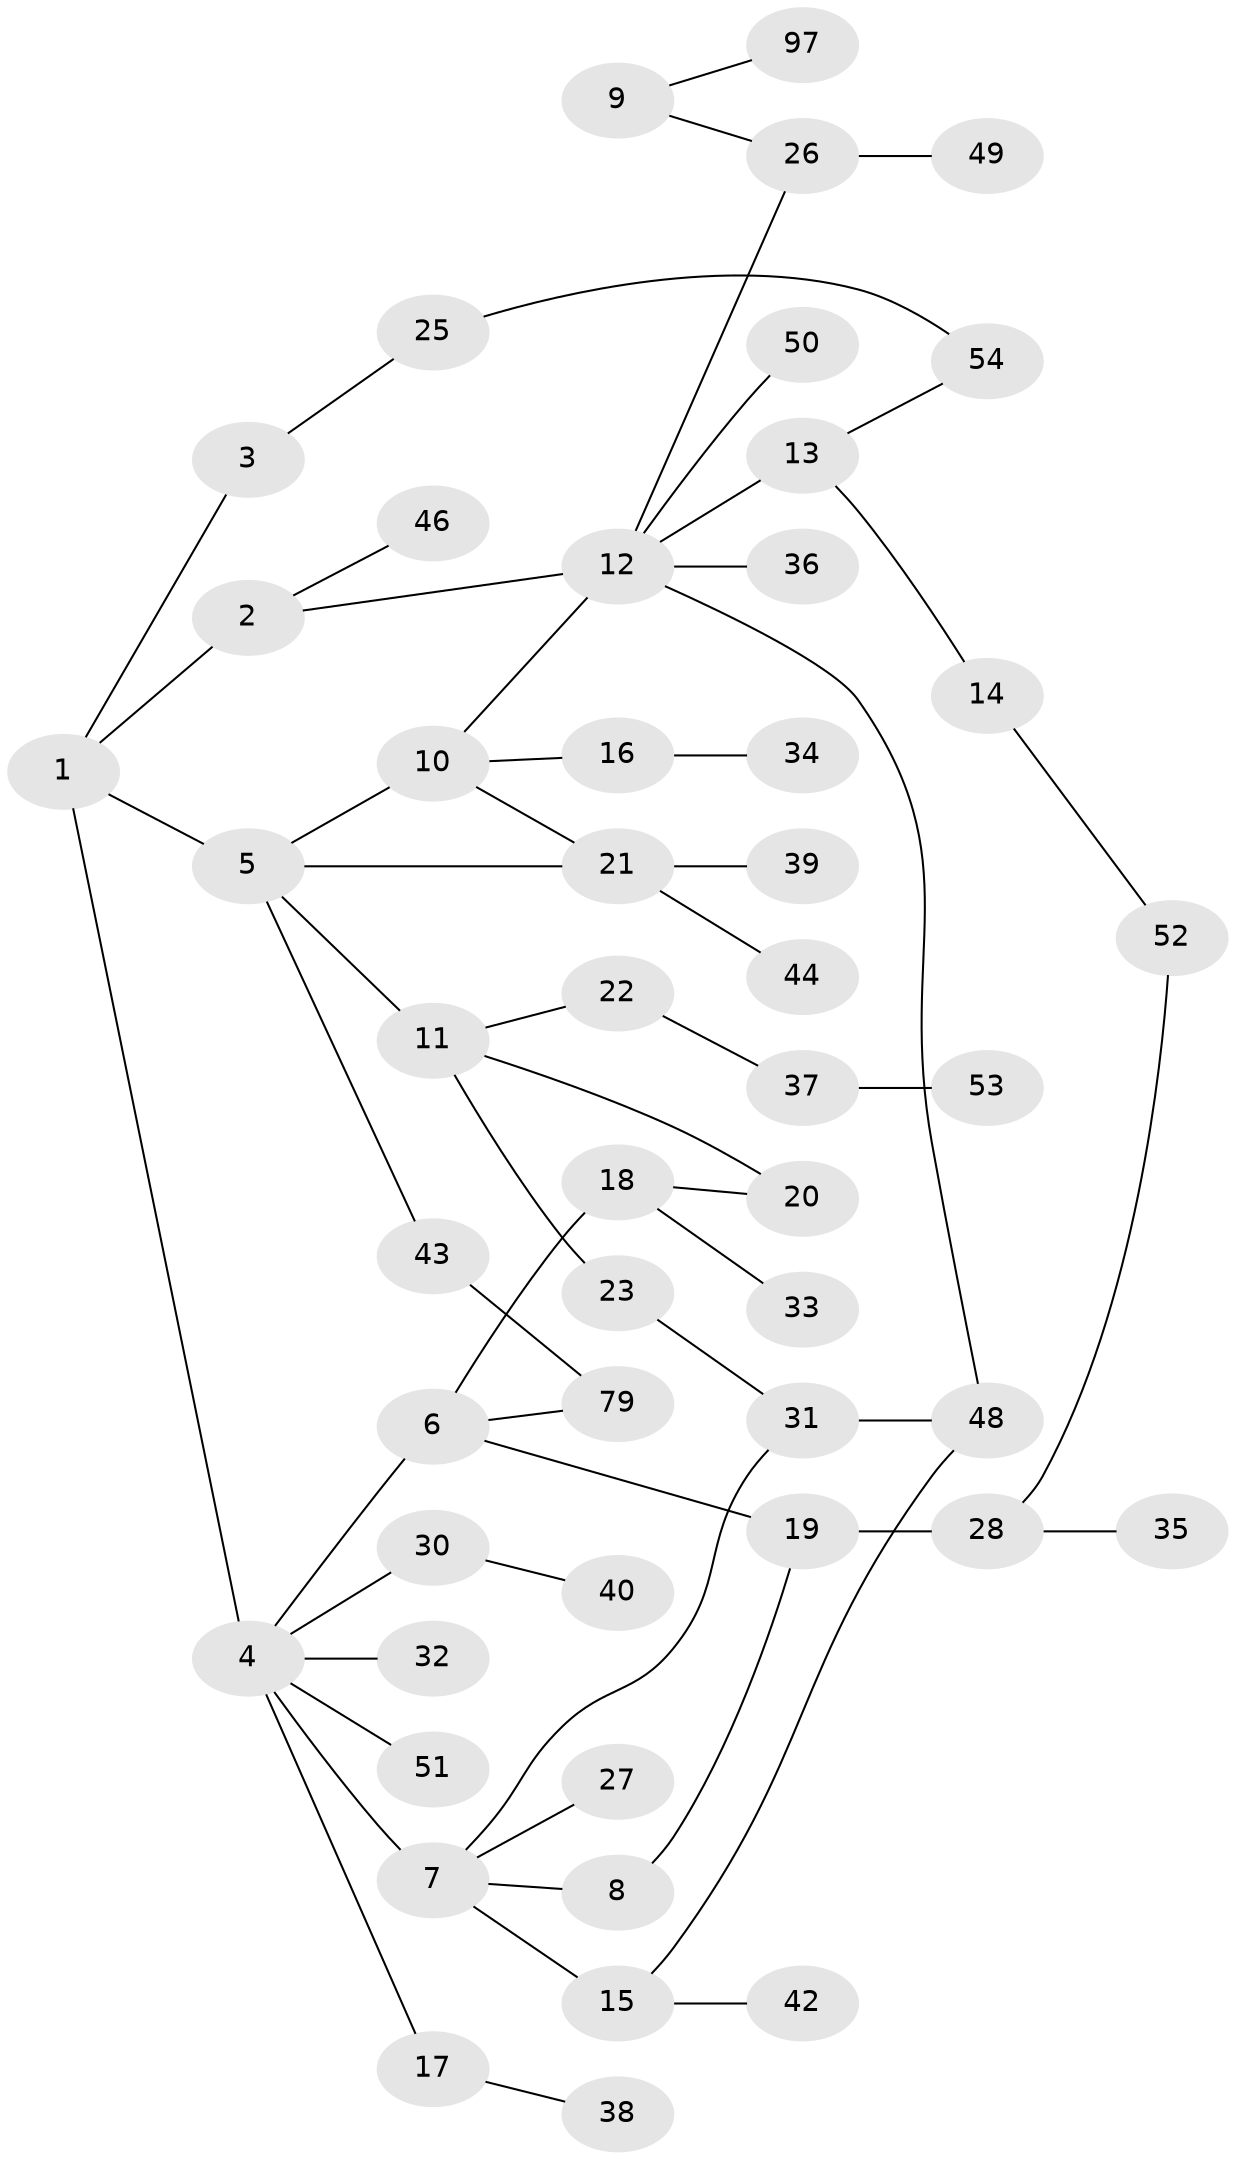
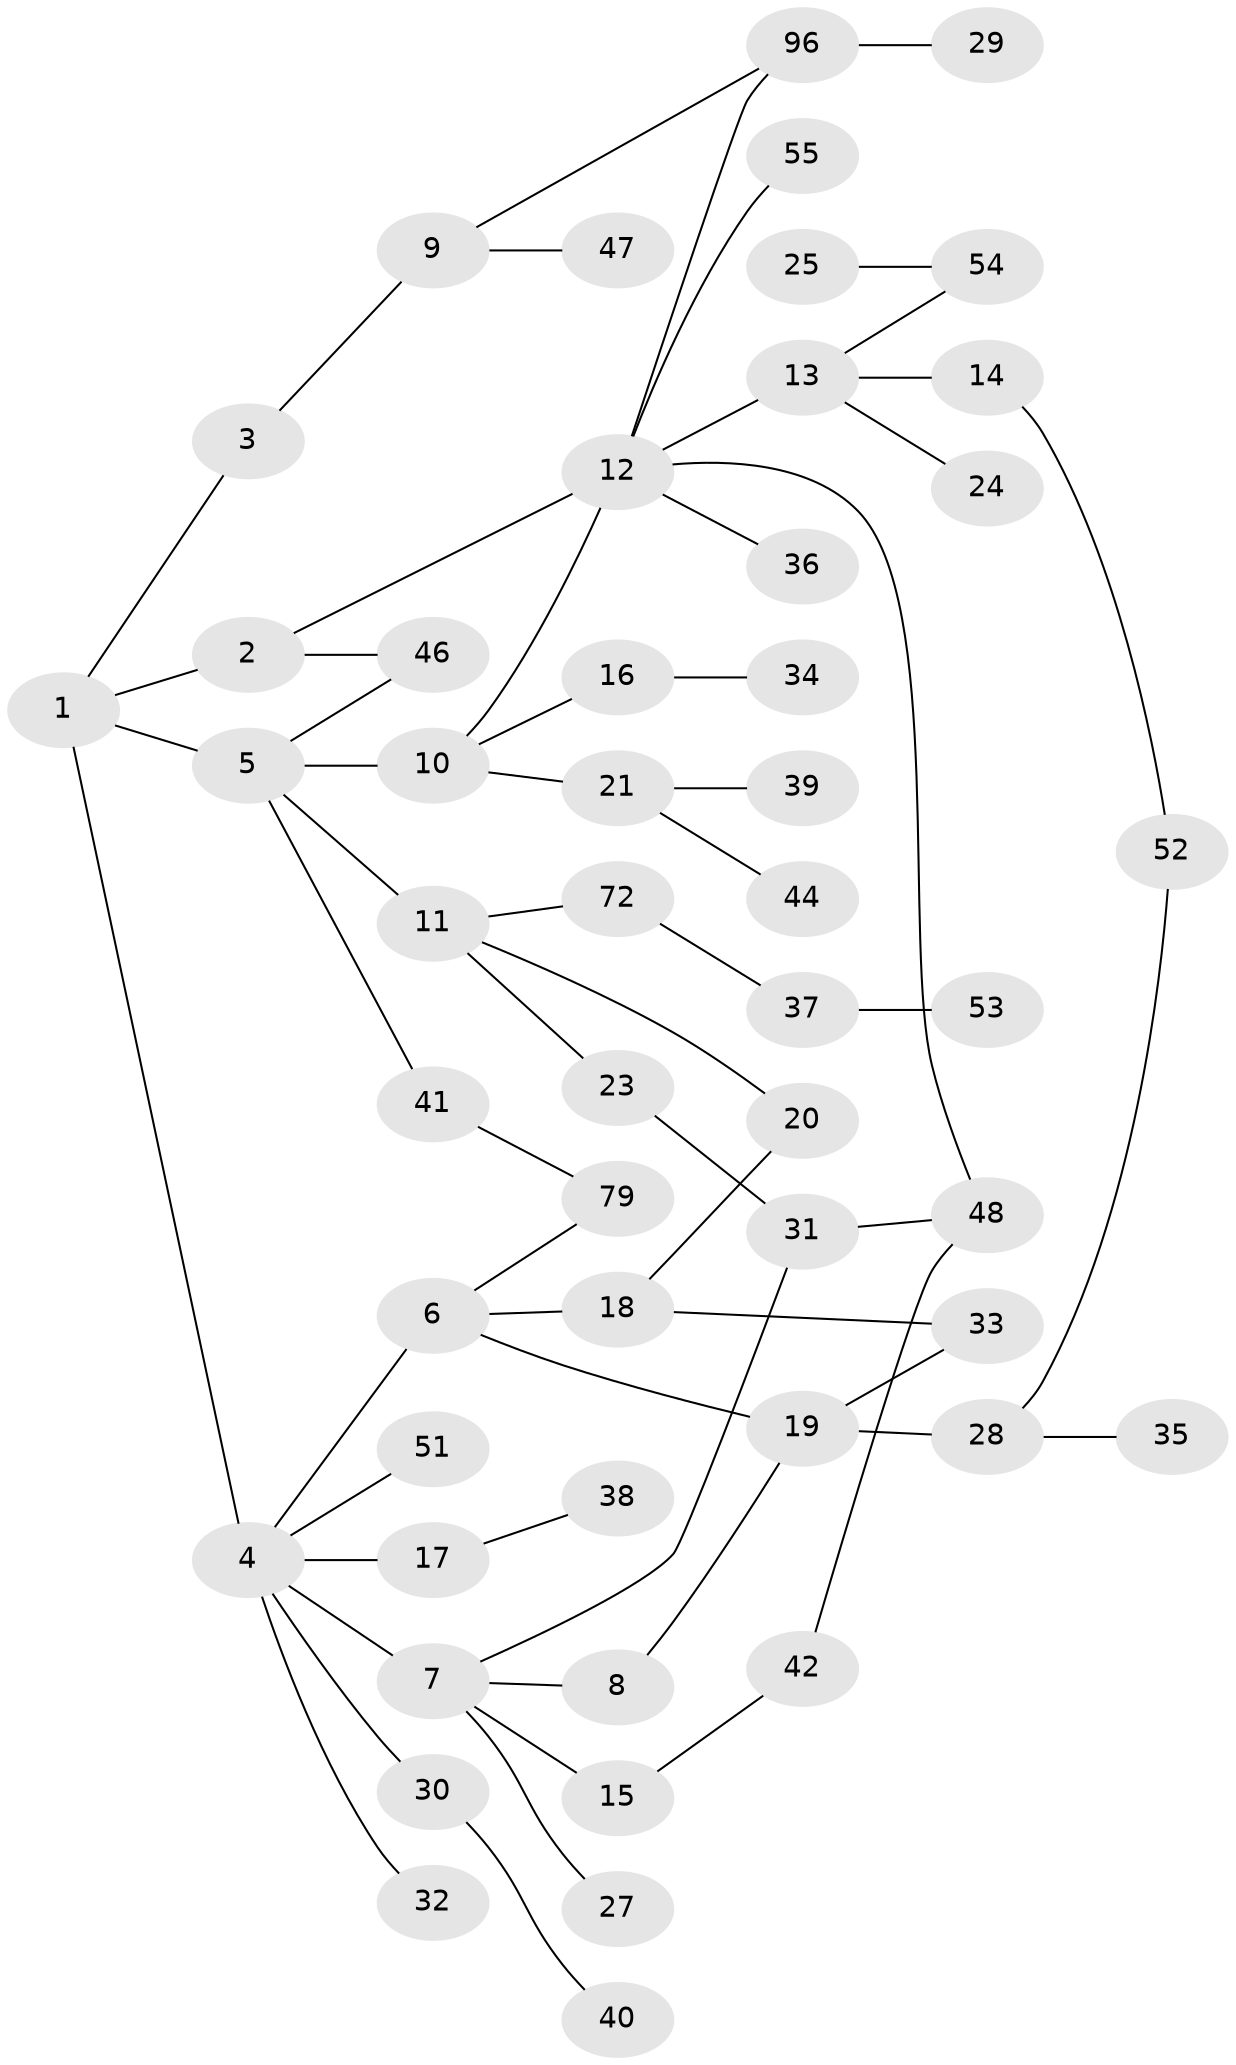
(803, 45) -> (618, 250)
(803, 156) -> (803, 45)
(987, 156) -> (987, 45)
(803, 345) -> (803, 156)
(341, 396) -> (340, 346)
none -> (987, 489)
(433, 866) -> (341, 710)
(618, 994) -> (618, 899)
(433, 1256) -> (433, 1104)
none -> (910, 1369)
(803, 1712) -> (869, 1454)
